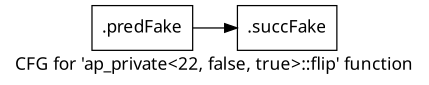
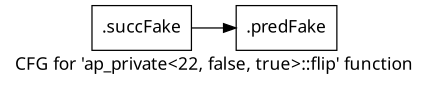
(209, 28) -> (207, 28)
